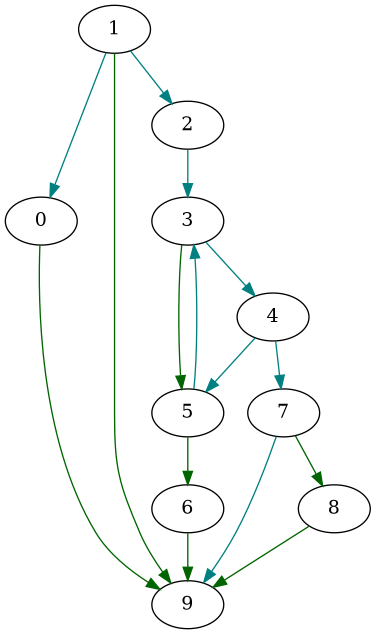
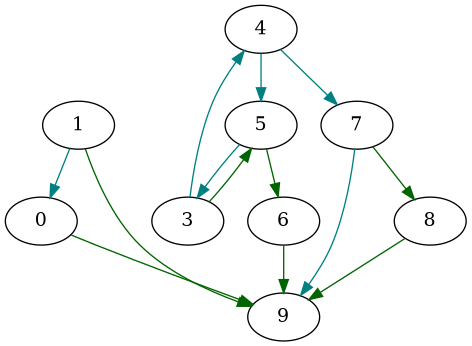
(188, 125) -> none
